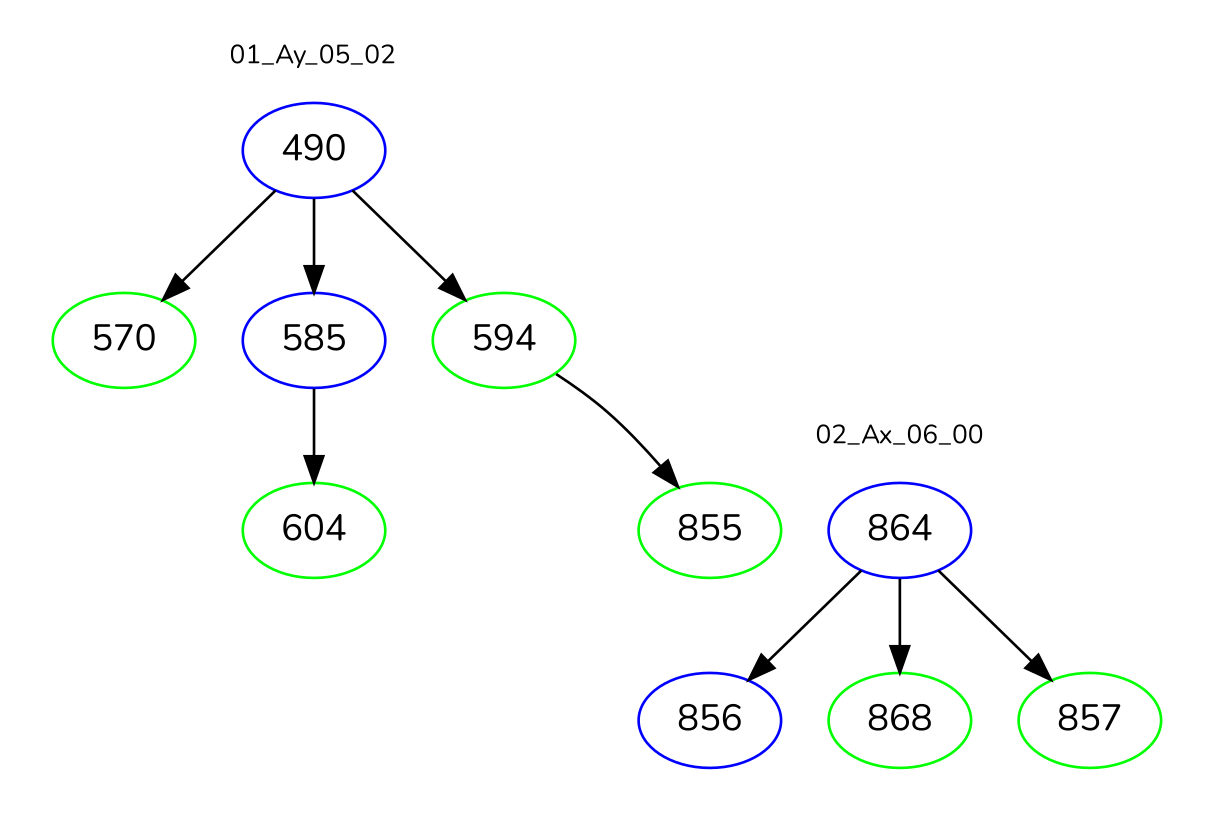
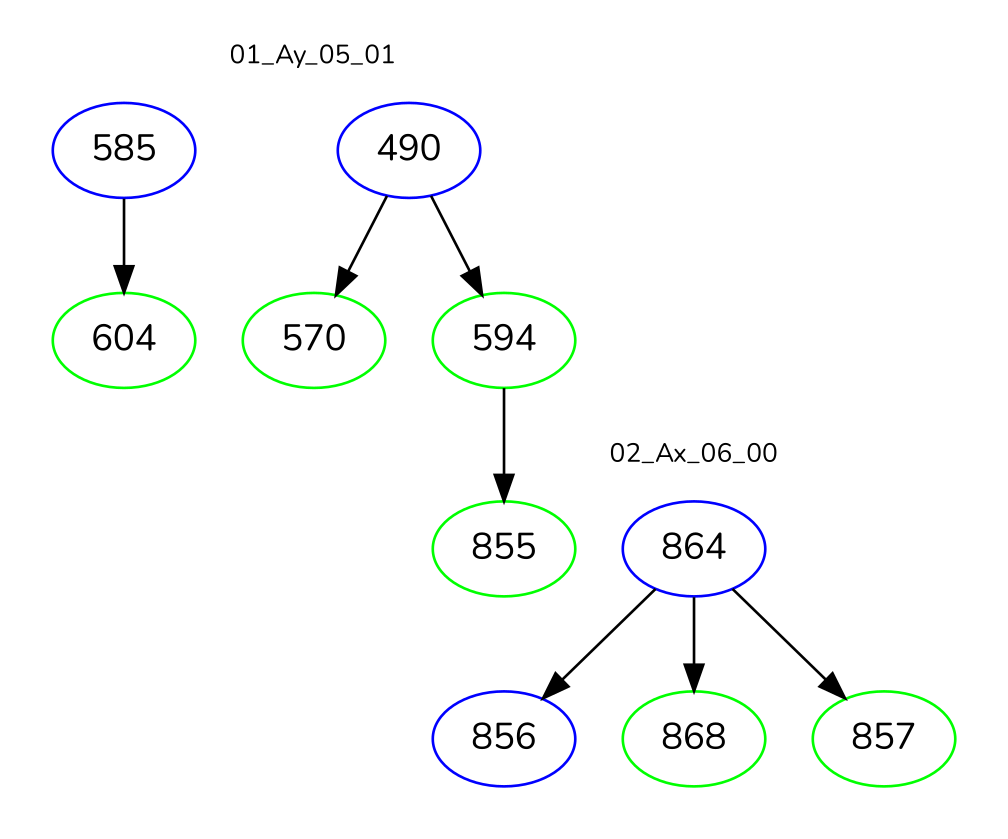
(314, 57) -> (314, 57)
(314, 232) -> none
